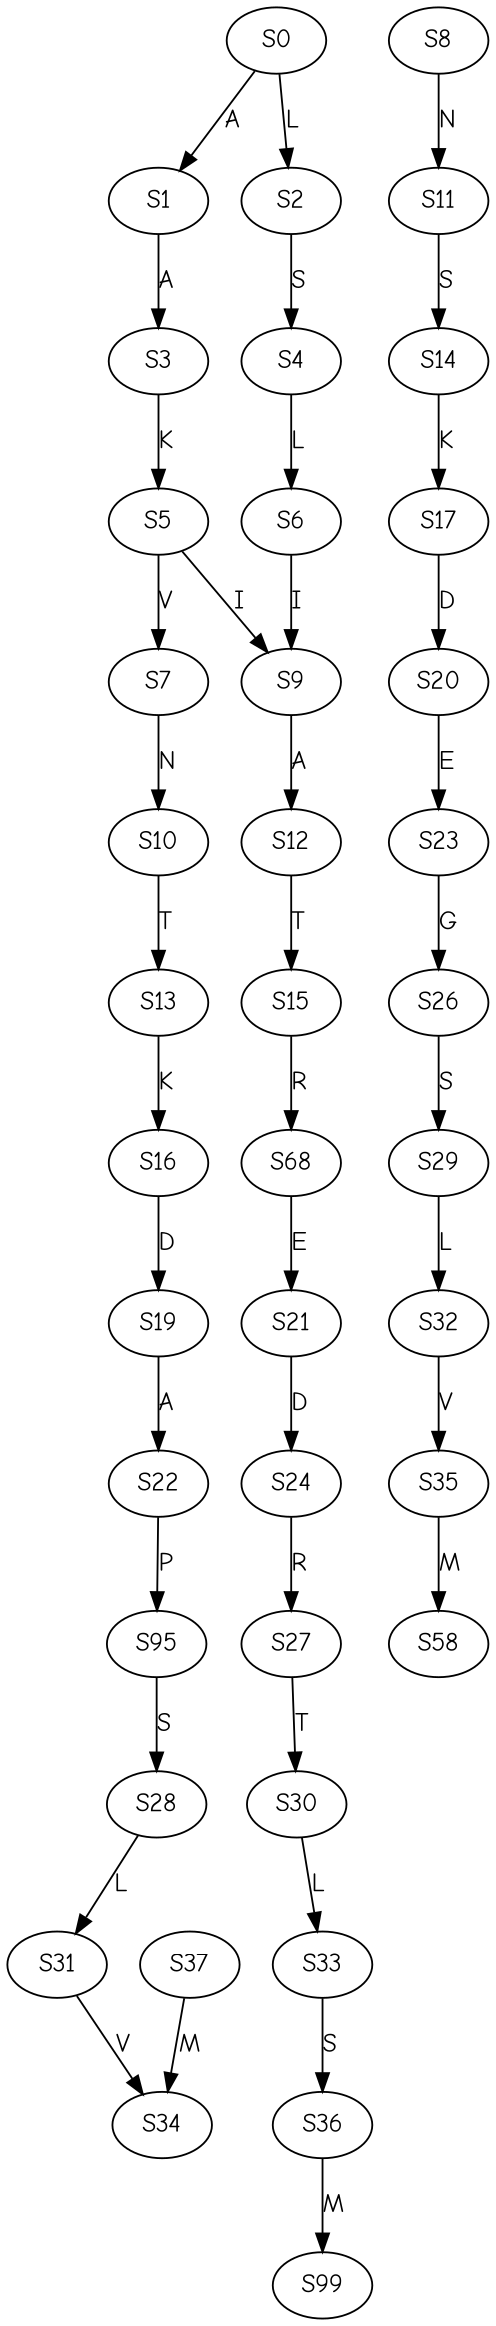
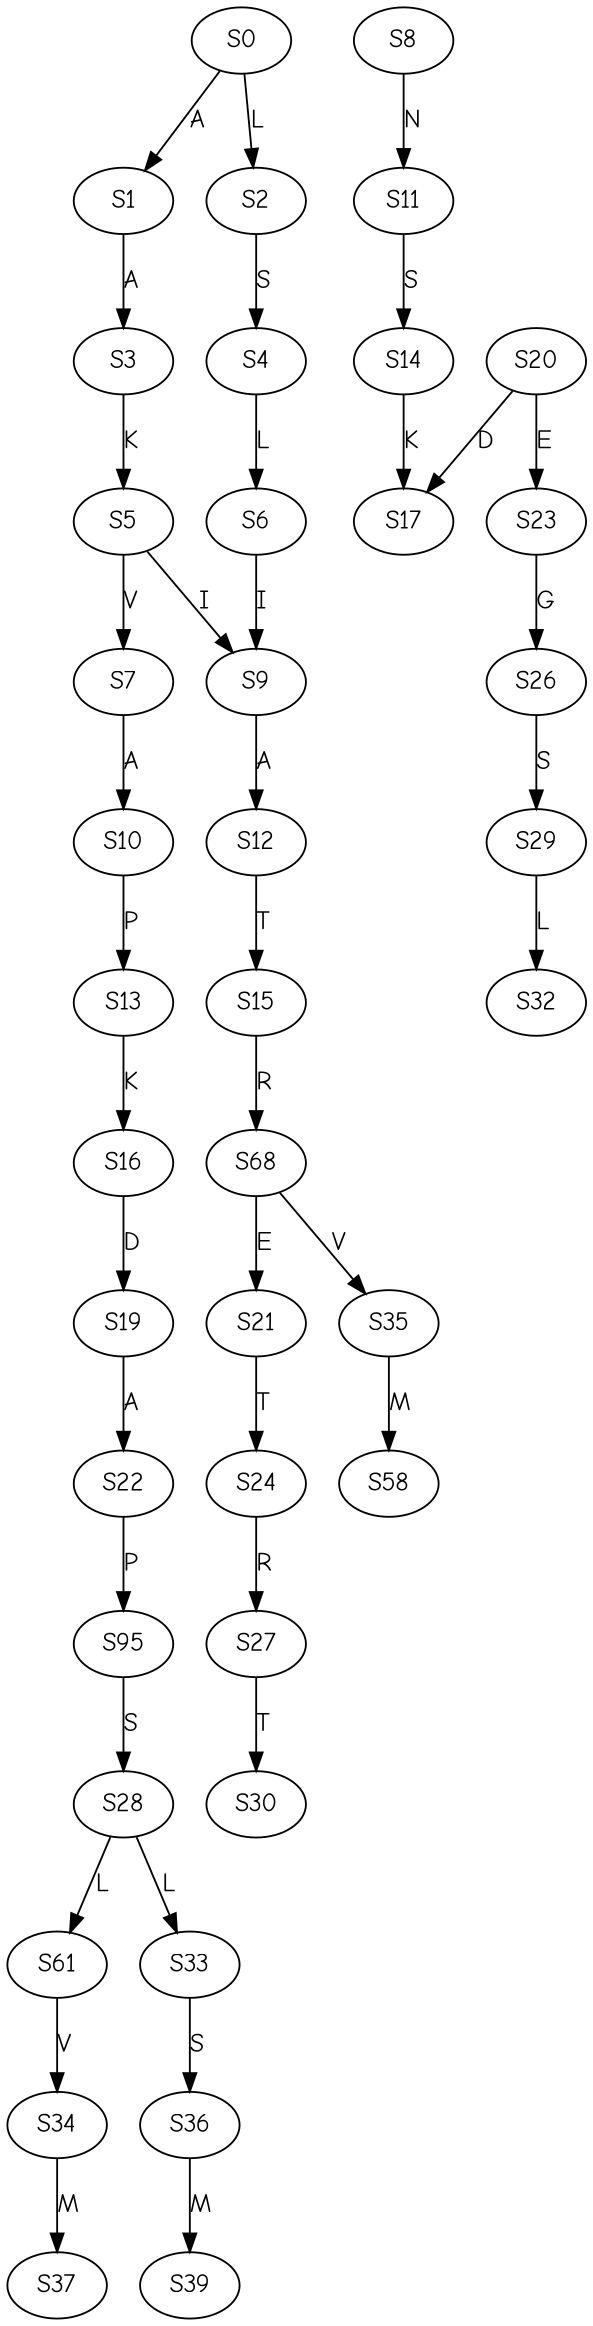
(439, 593) -> (476, 434)
(168, 762) -> (132, 762)
(166, 922) -> (131, 922)
(439, 1394) -> (317, 1236)
(300, 1403) -> (264, 1403)
(308, 1875) -> (153, 1876)
(57, 1965) -> (57, 1965)
(178, 2036) -> (57, 2196)
(323, 2285) -> (190, 2285)
